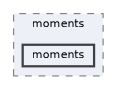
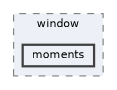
(58, 24) -> (58, 24)
